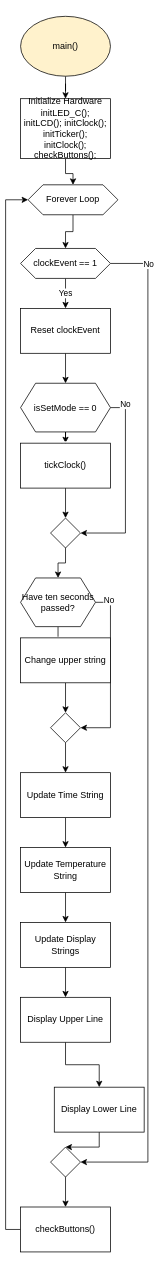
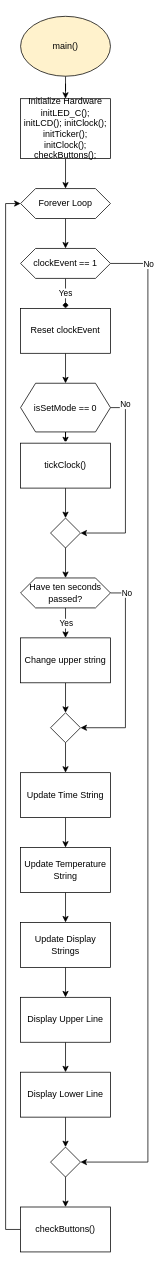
(73, 199) -> (66, 203)
(66, 301) -> (66, 301)
(58, 602) -> (66, 593)
(99, 1110) -> (66, 1095)
